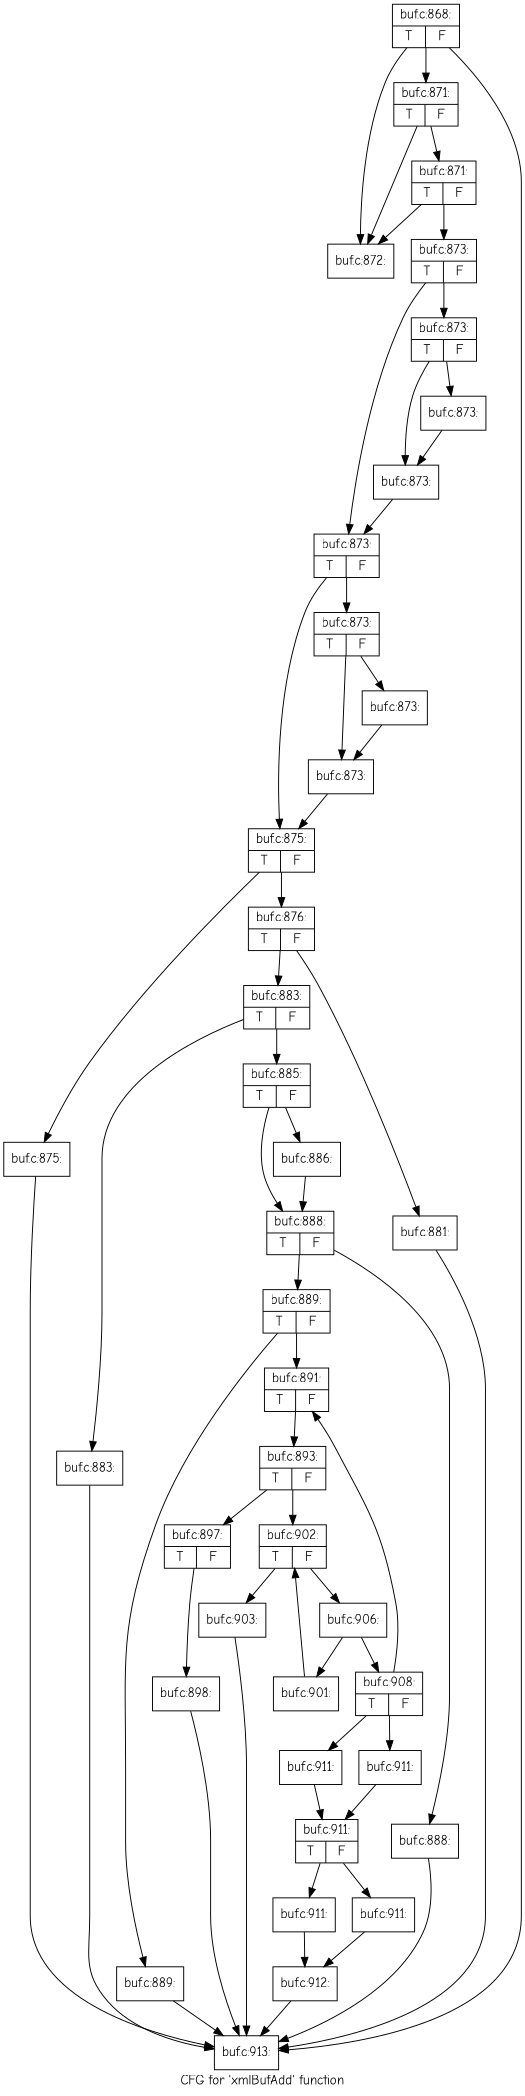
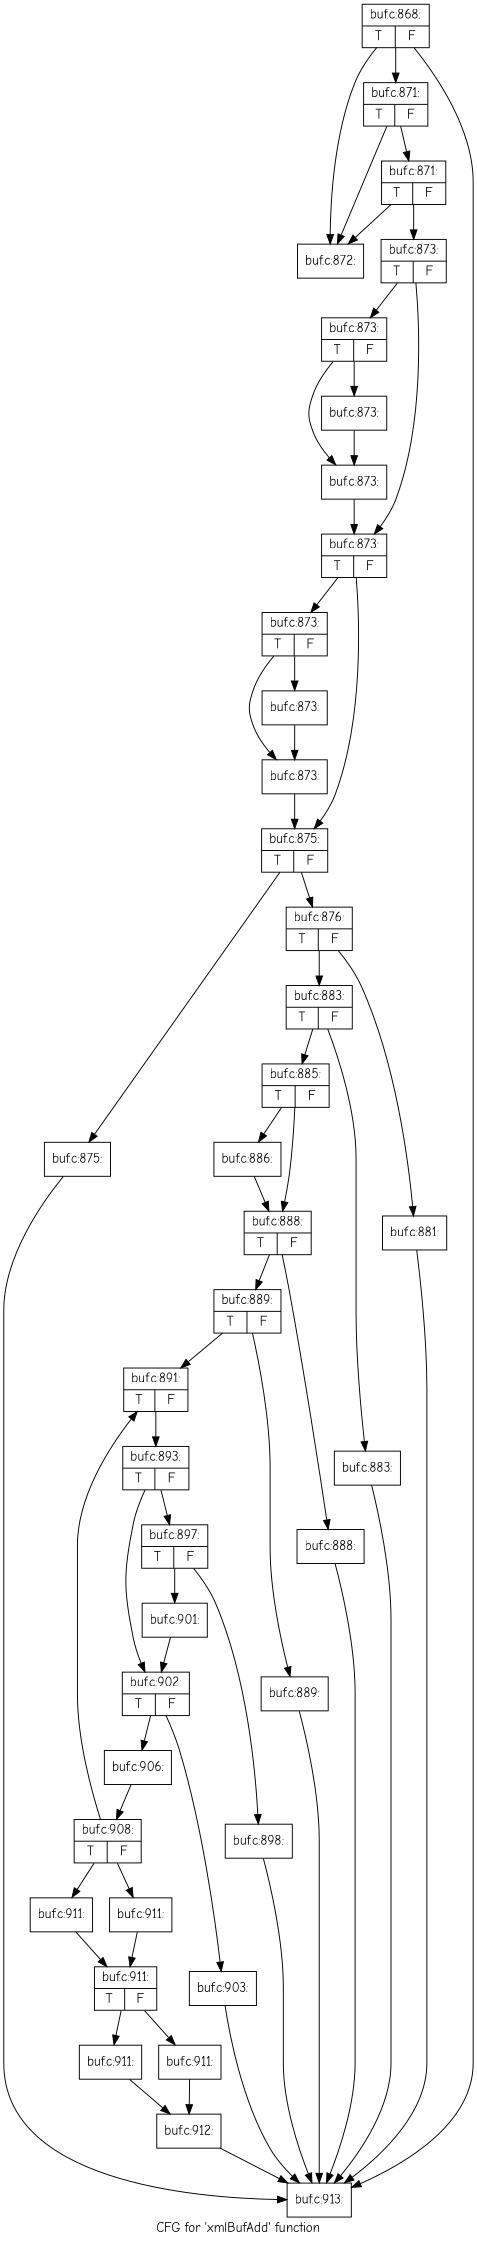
(332, 1653) -> (175, 1581)
